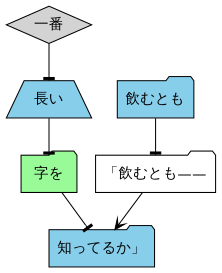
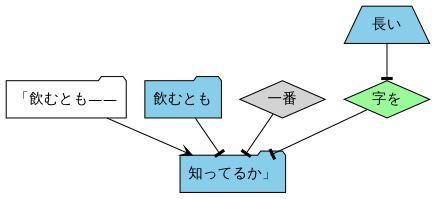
(49, 60) -> (261, 132)
(156, 134) -> (207, 135)
(49, 174) -> (387, 99)
